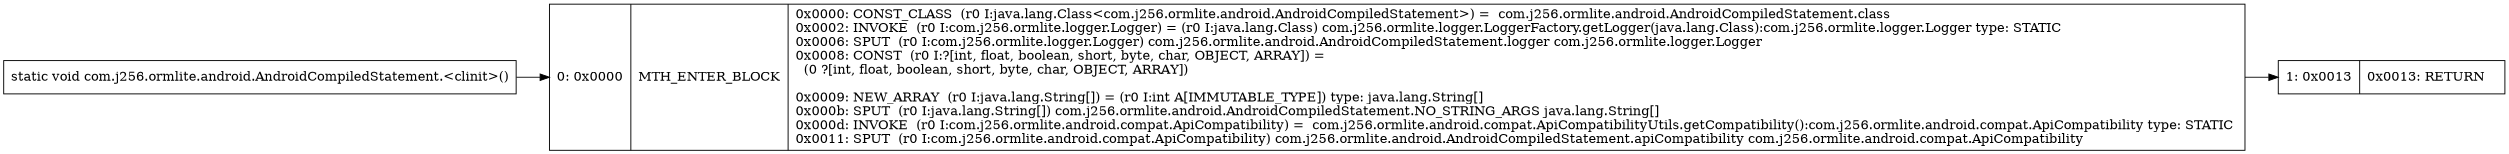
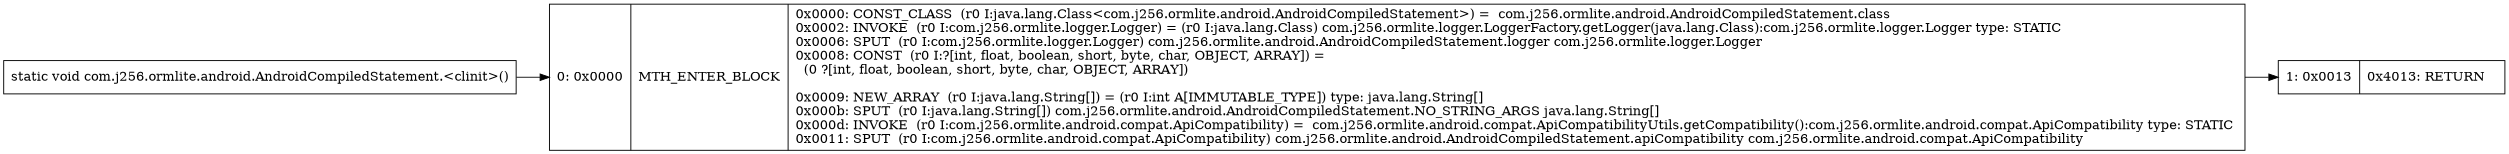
(2432, 77) -> (2432, 77)
